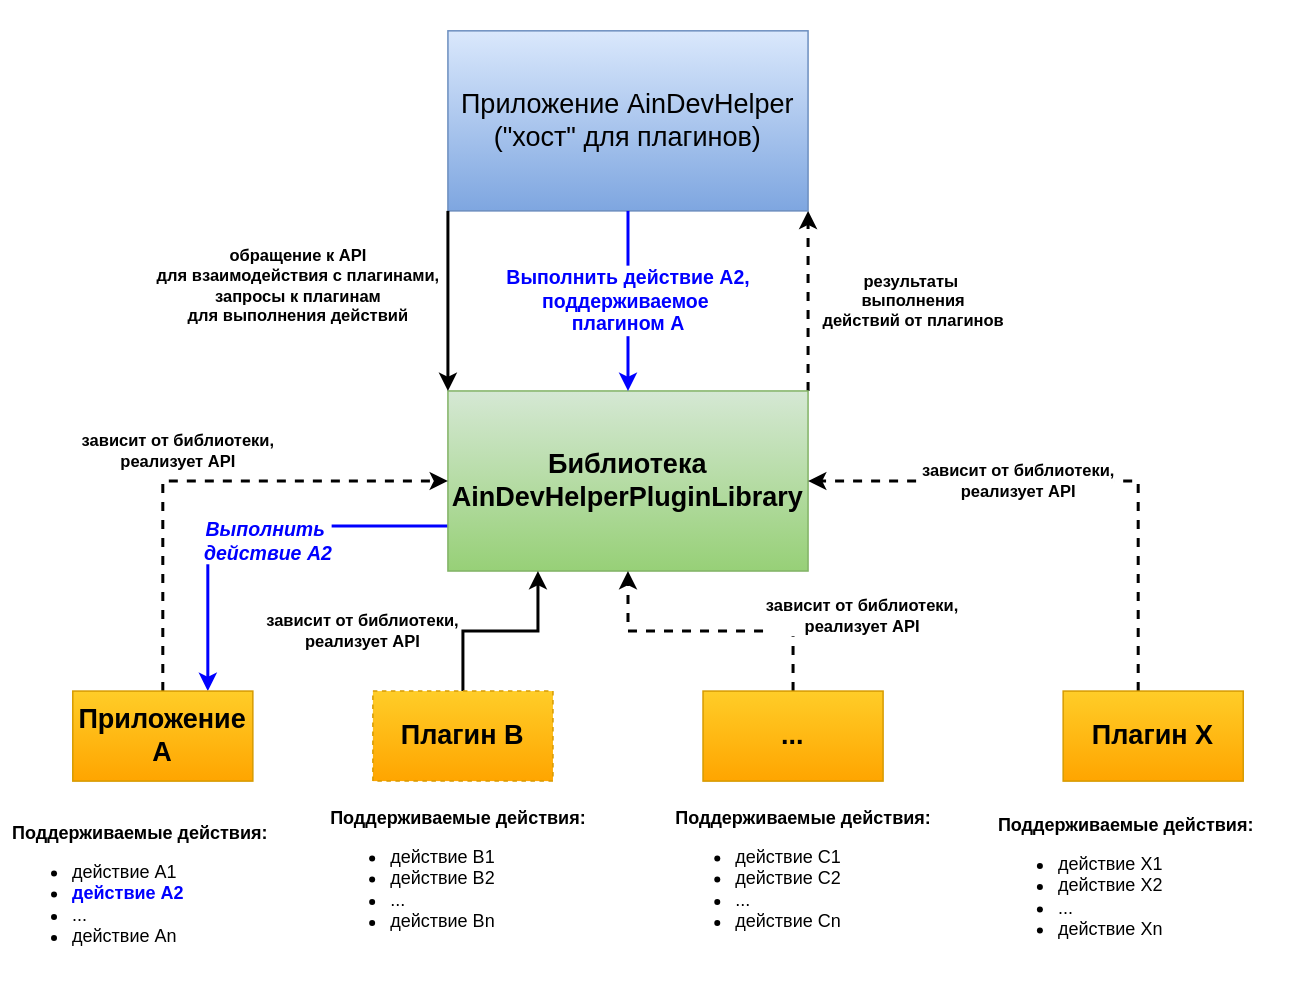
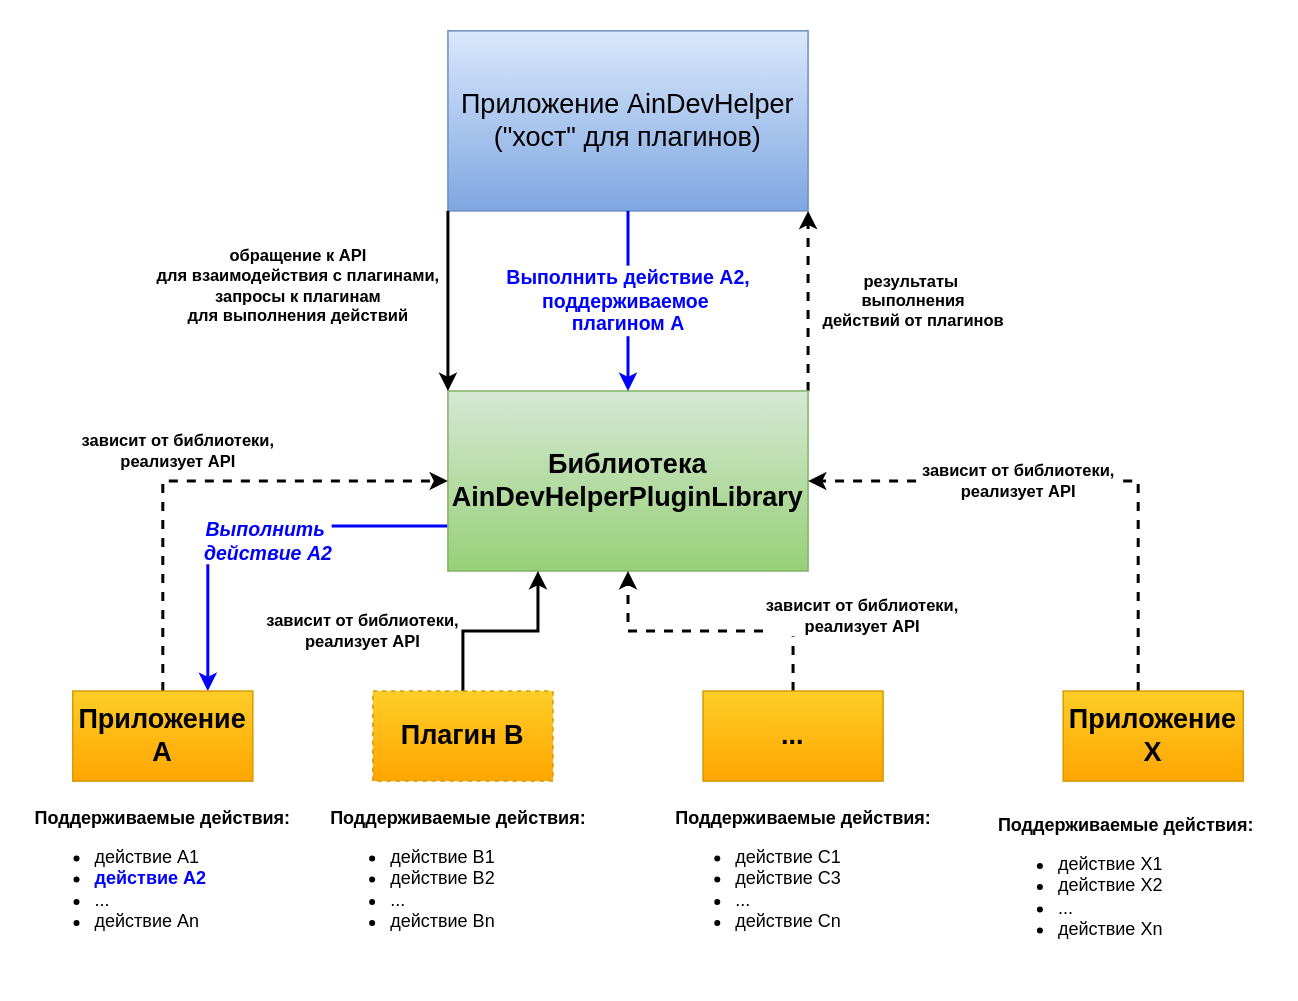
(1153, 736) -> (1153, 736)
(792, 878) -> (792, 878)
(140, 893) -> (163, 878)
